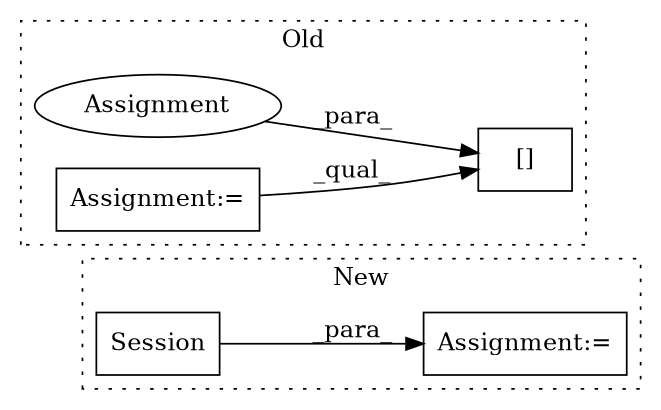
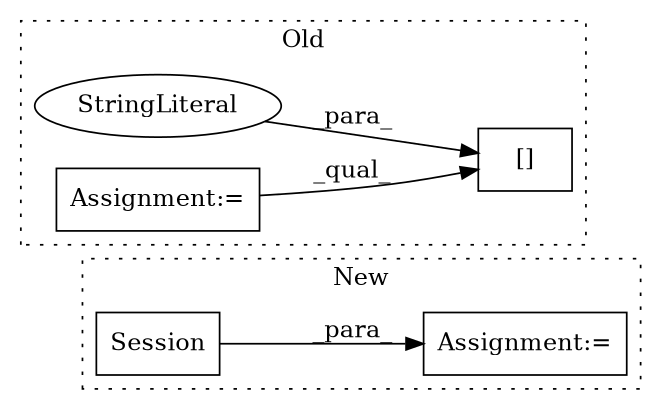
(158, 106) -> (158, 106)
